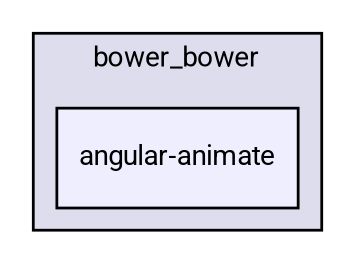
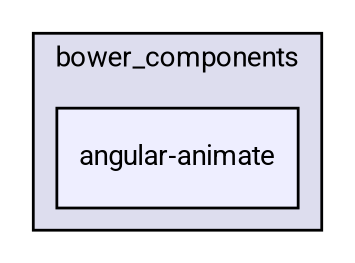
(178, 60) -> (178, 60)
